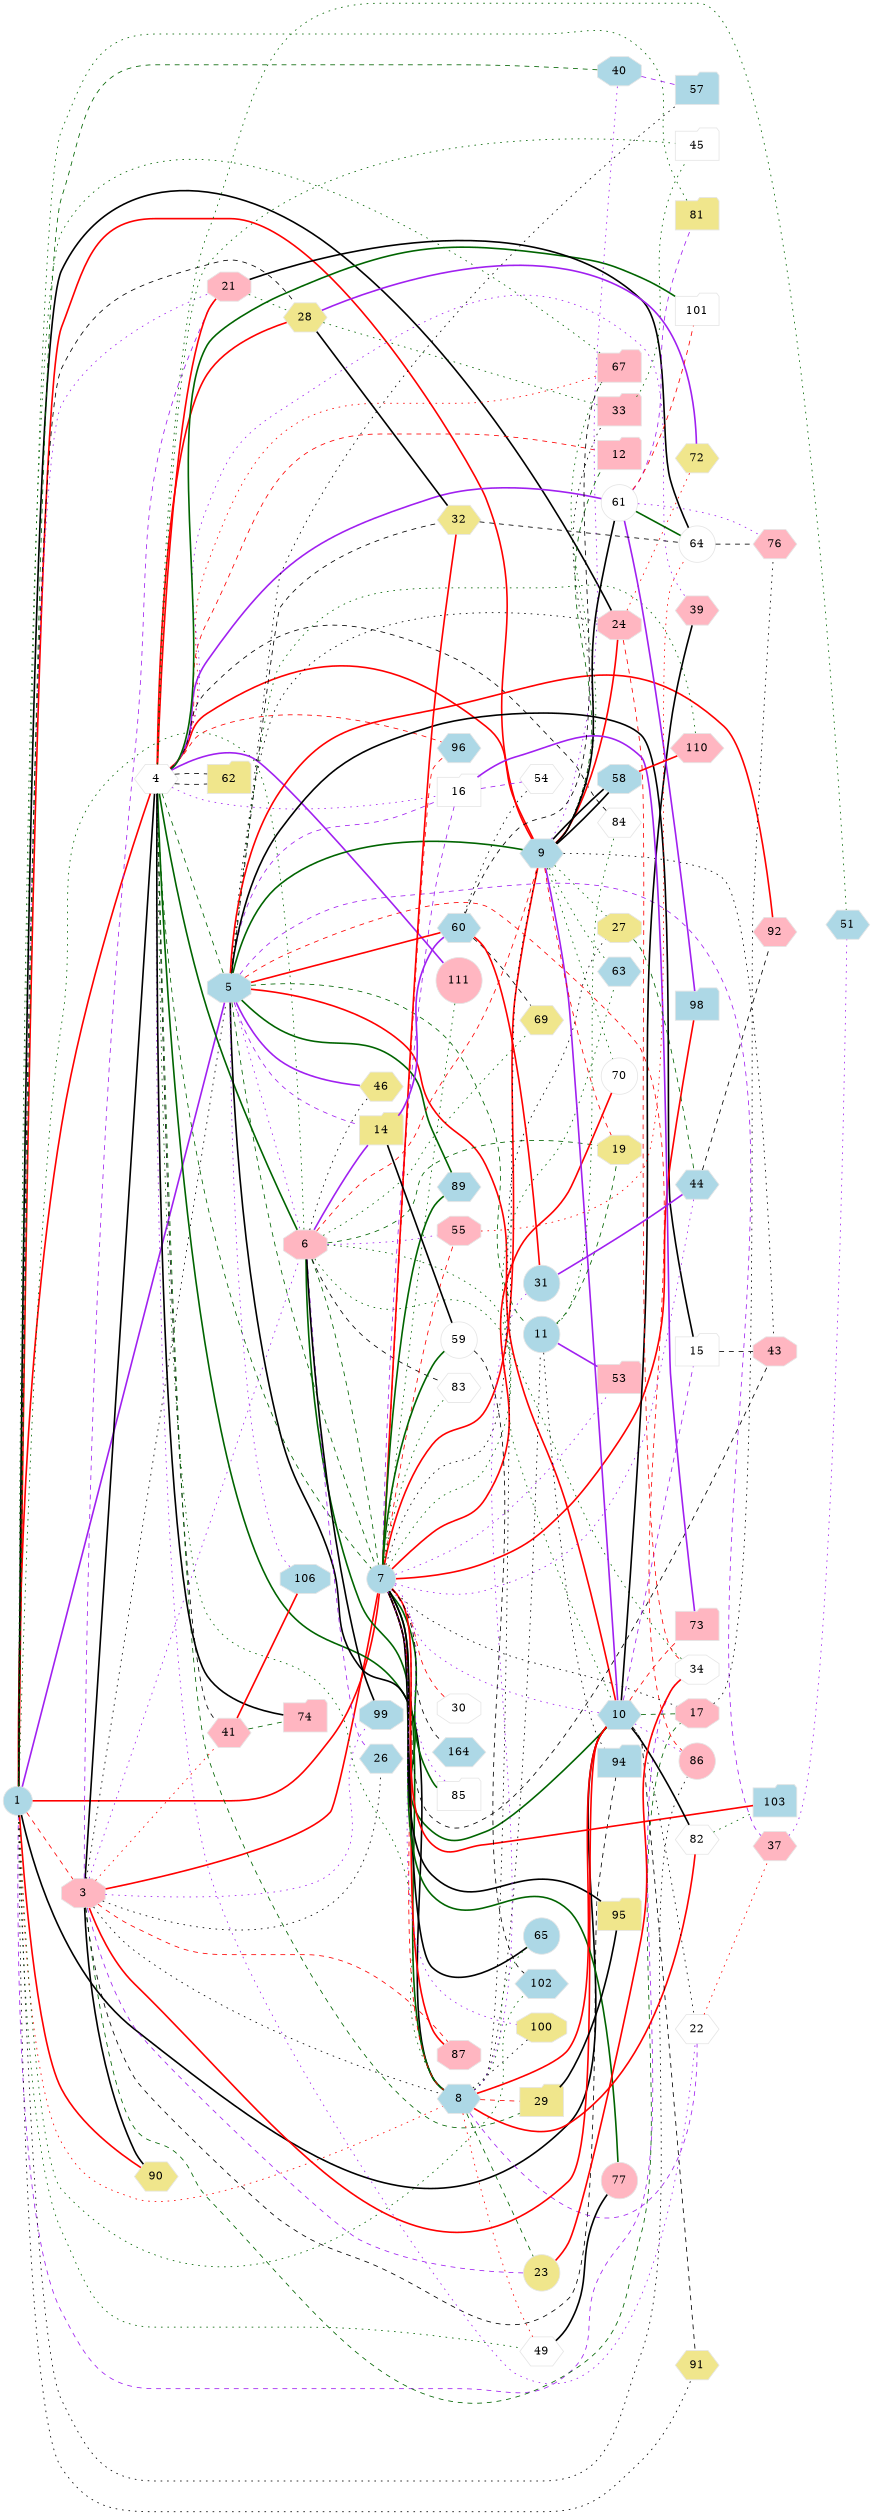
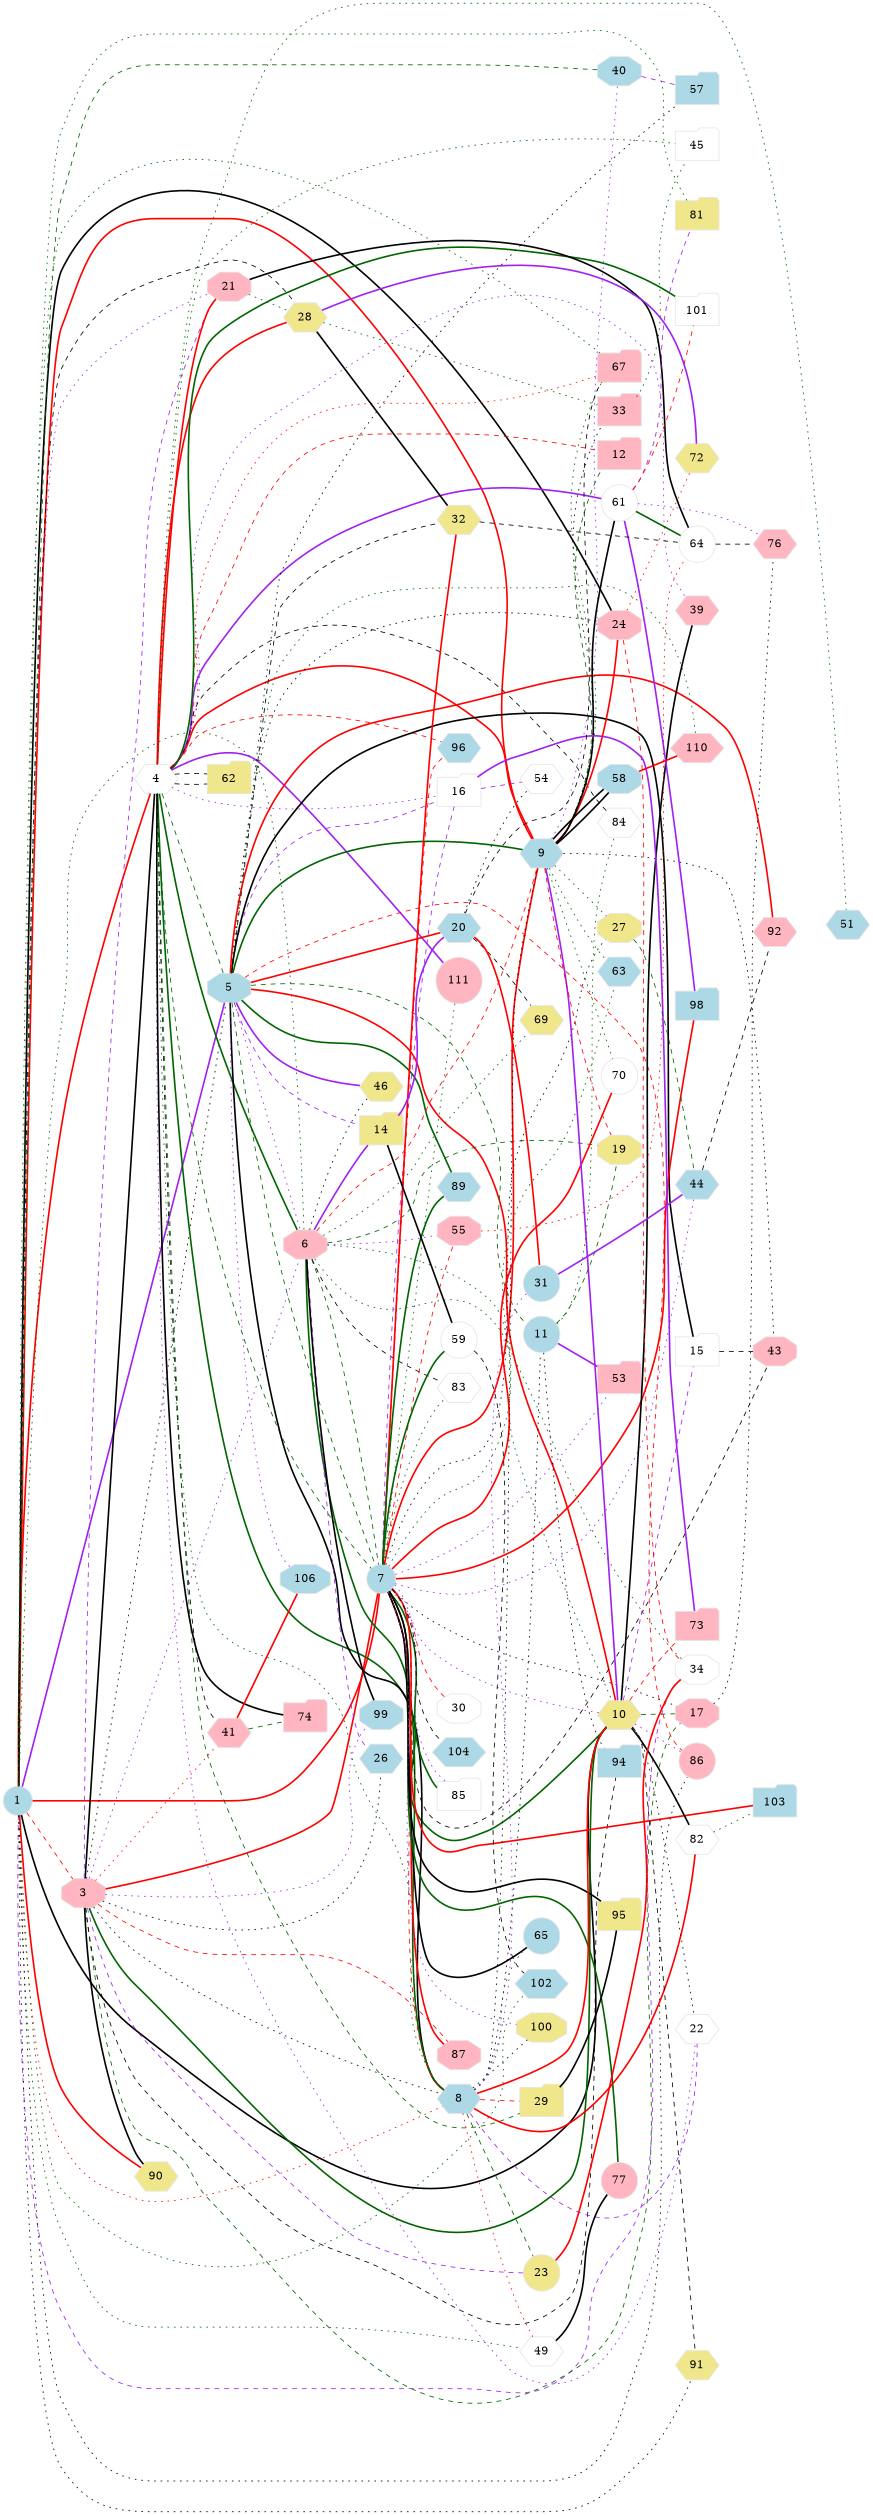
(459, 928) -> (459, 928)
(619, 1715) -> (619, 1715)
(459, 1752) -> (459, 1752)
(775, 1846) -> none
(496, 2224) -> (496, 2224)
